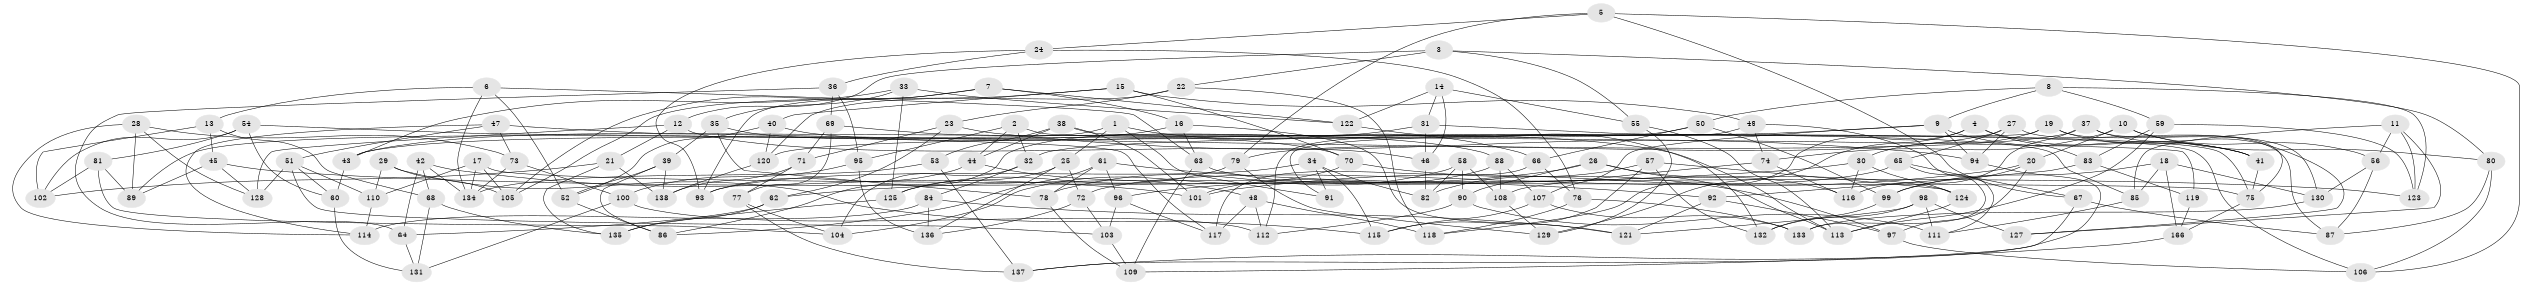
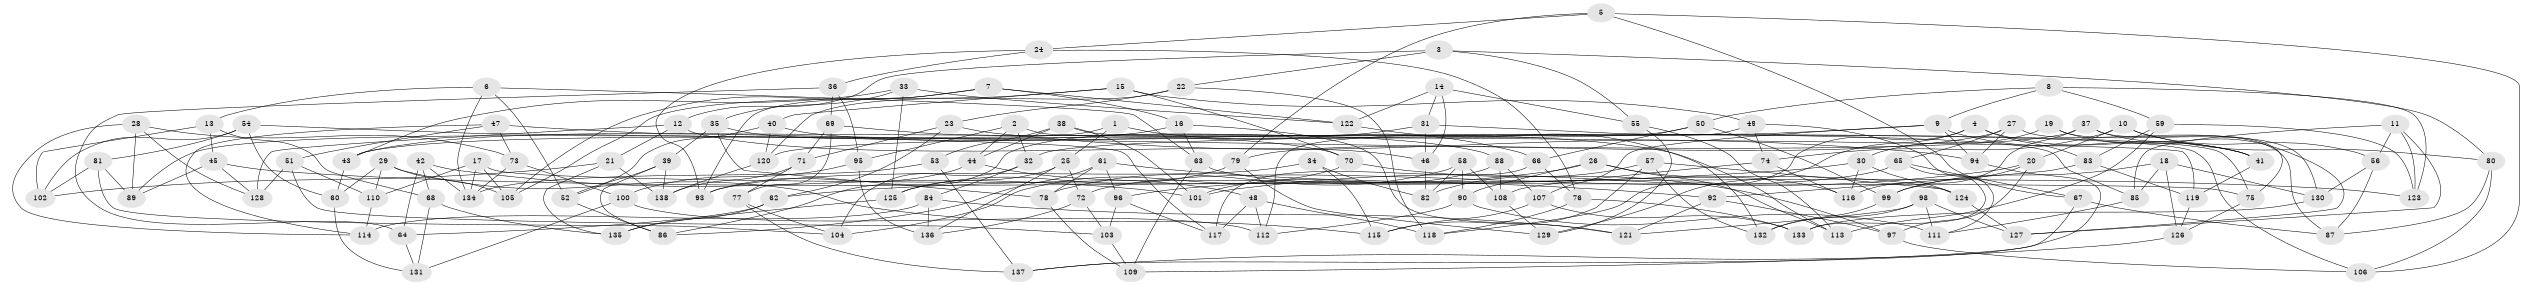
(308, 177) -> (356, 183)
(2255, 180) -> (2227, 180)
(1330, 198) -> none
(1901, 219) -> (1989, 217)
(2178, 235) -> (2178, 235)
